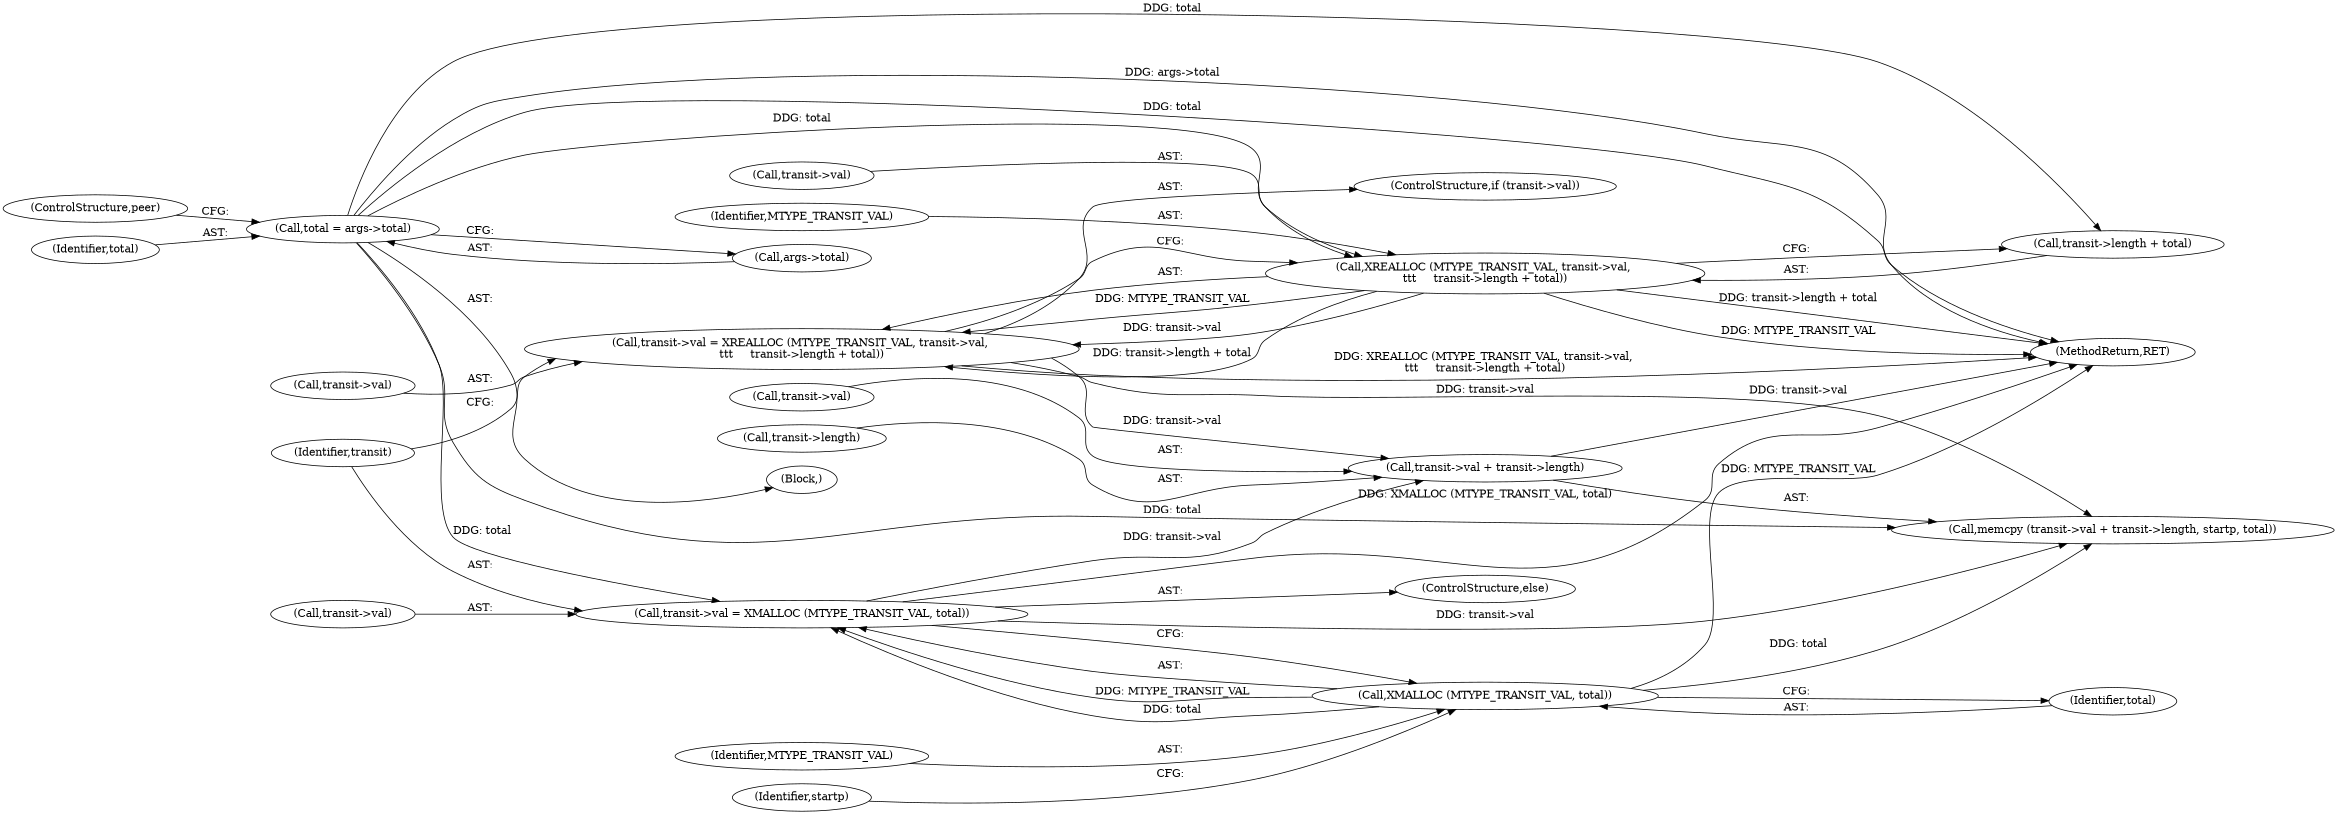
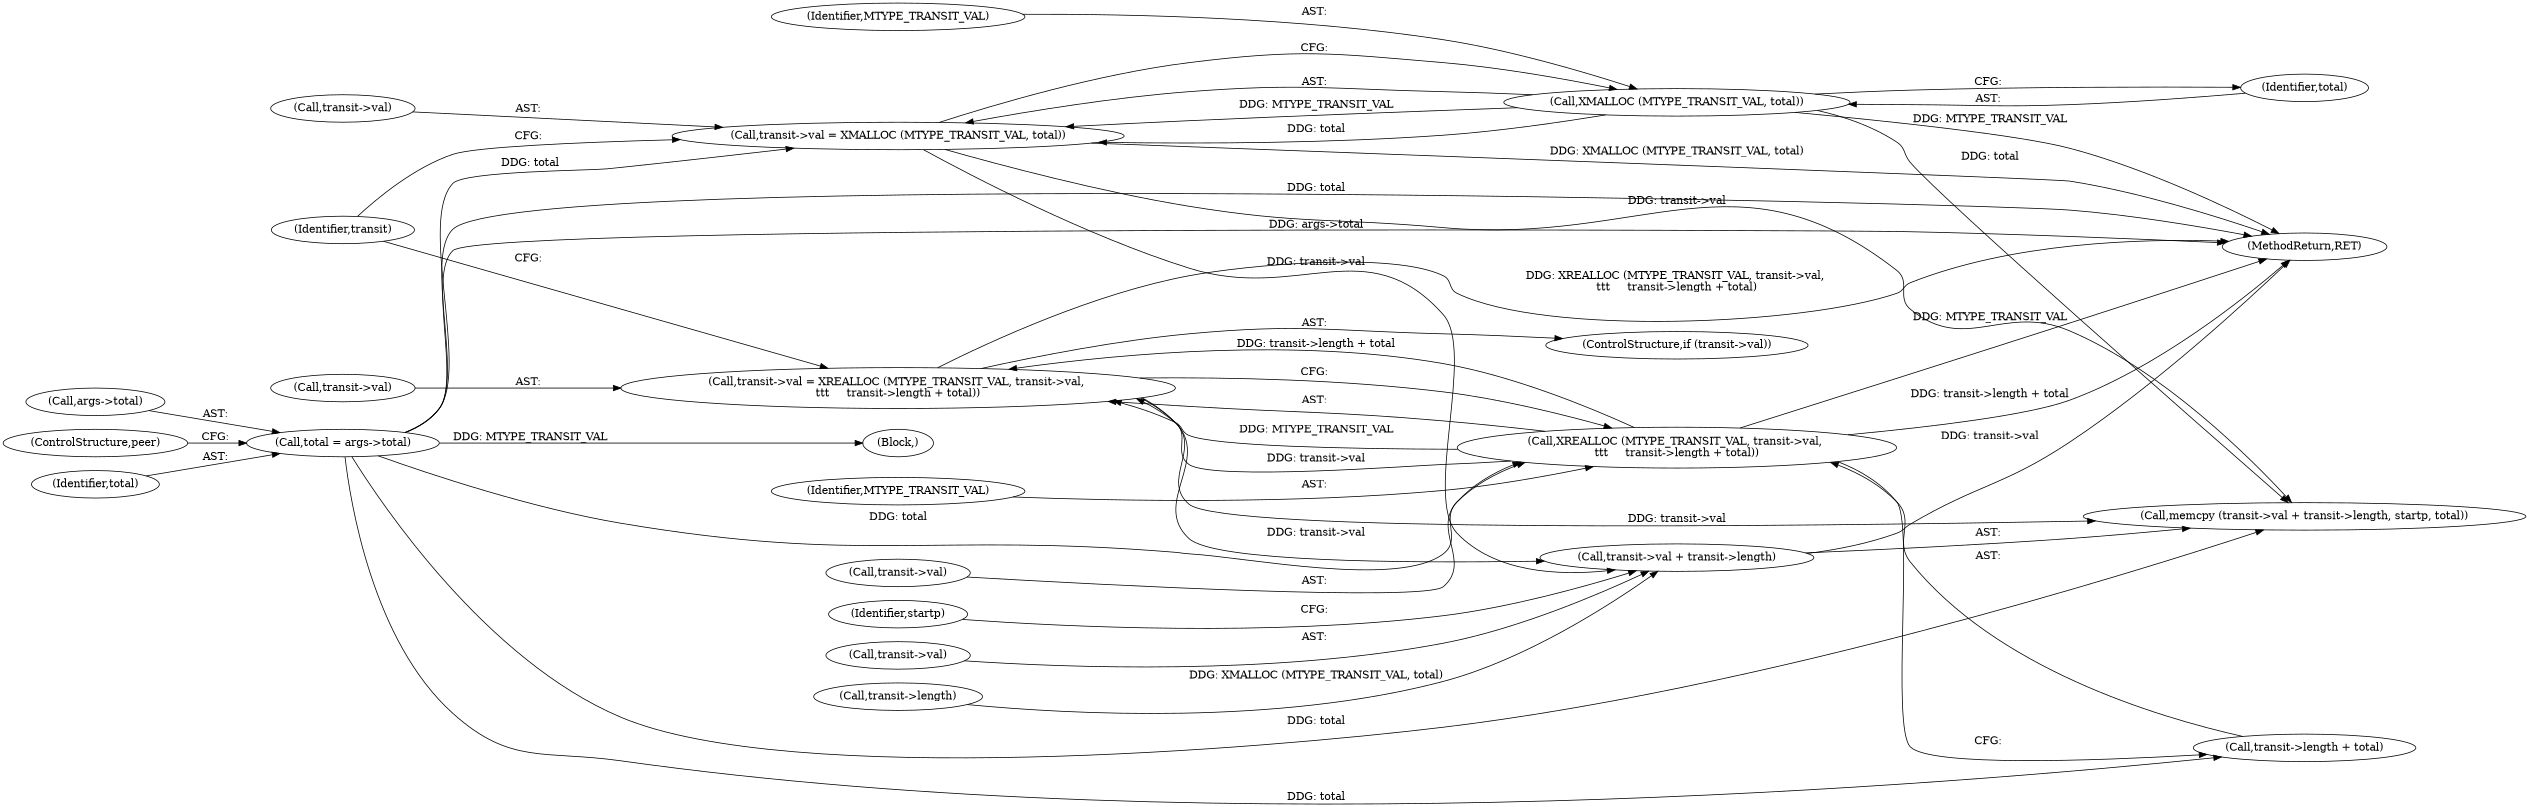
(579, 244) -> none
(482, 299) -> (530, 437)
(1172, 479) -> (1316, 676)
(482, 566) -> (530, 136)
(1485, 589) -> none
(1165, 793) -> (1298, 627)
